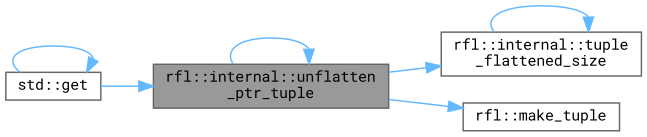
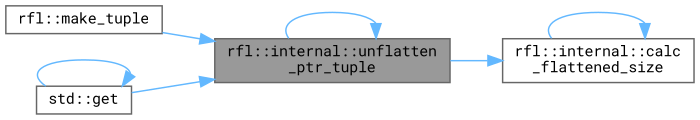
(541, 54) -> (598, 61)
(419, 103) -> (181, 36)
